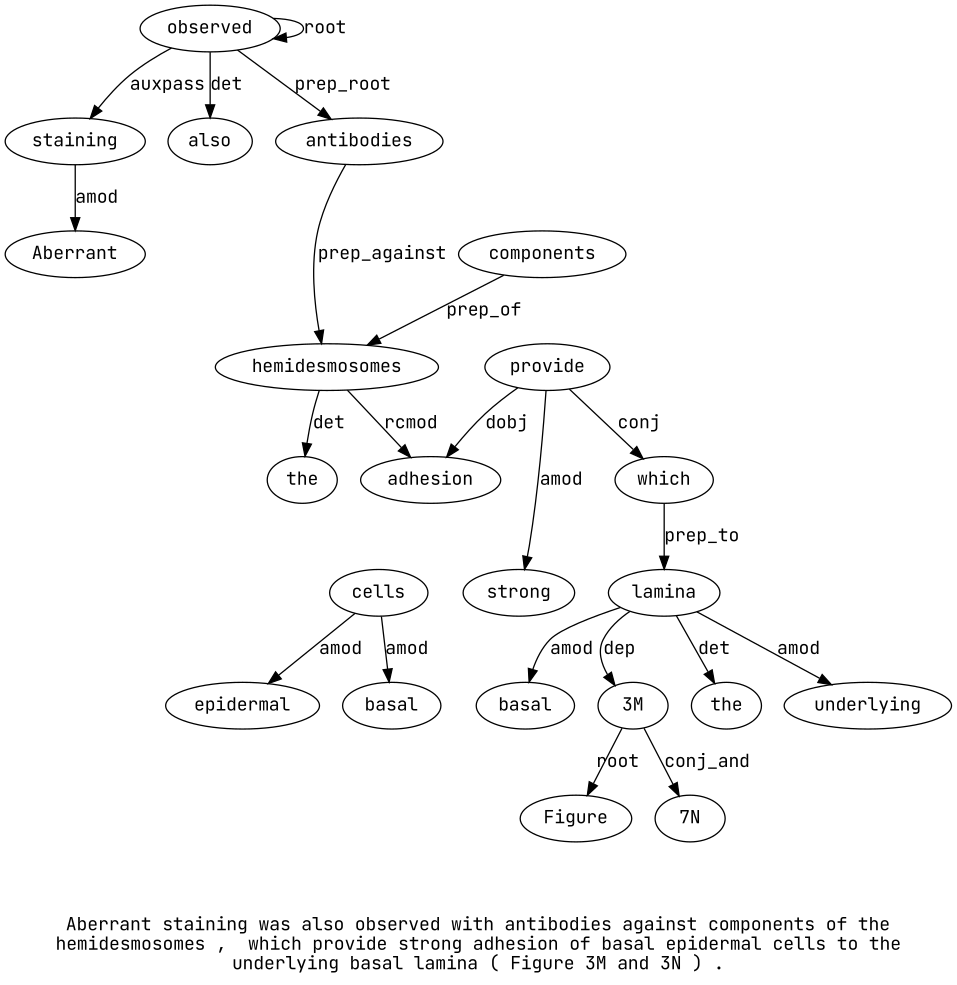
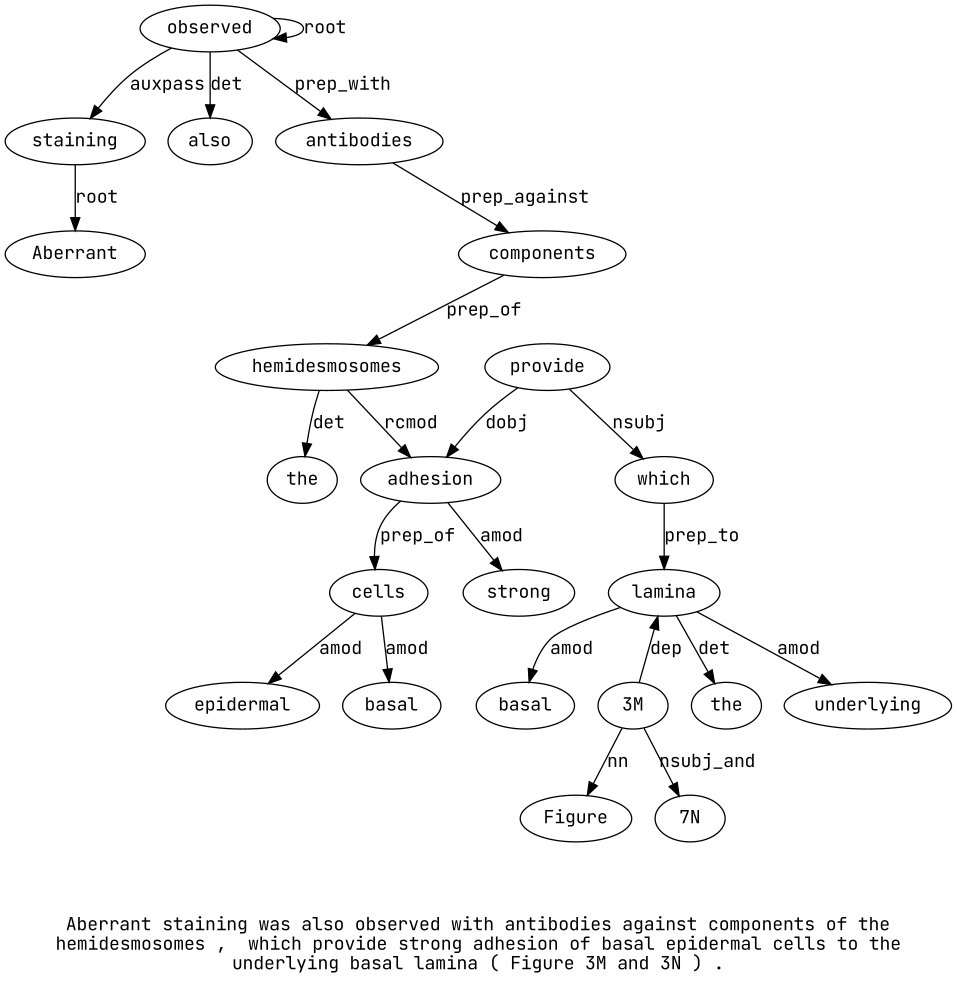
(343, 85) -> (343, 85)
(97, 198) -> (97, 198)
(315, 245) -> (445, 194)
(640, 424) -> (640, 424)
(539, 474) -> (471, 532)
none -> (381, 526)
(604, 639) -> (647, 656)
(618, 762) -> (618, 762)
(708, 762) -> (708, 762)
